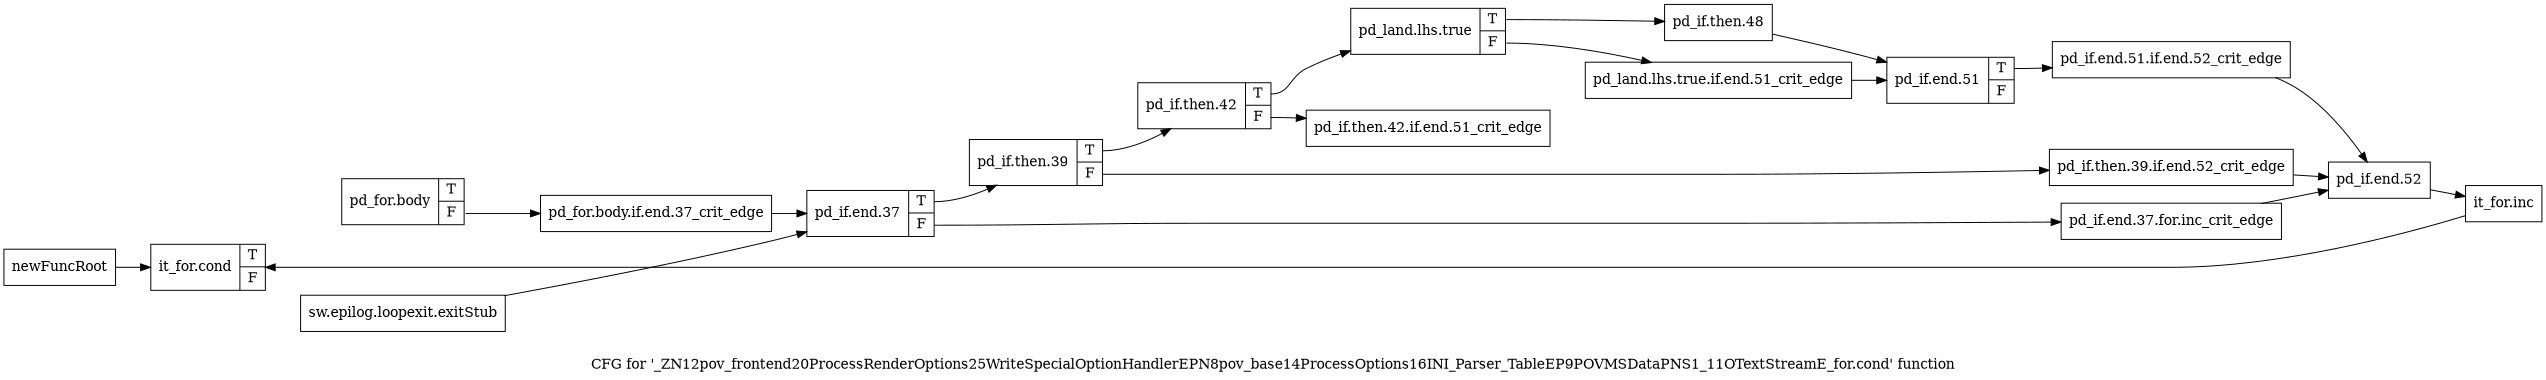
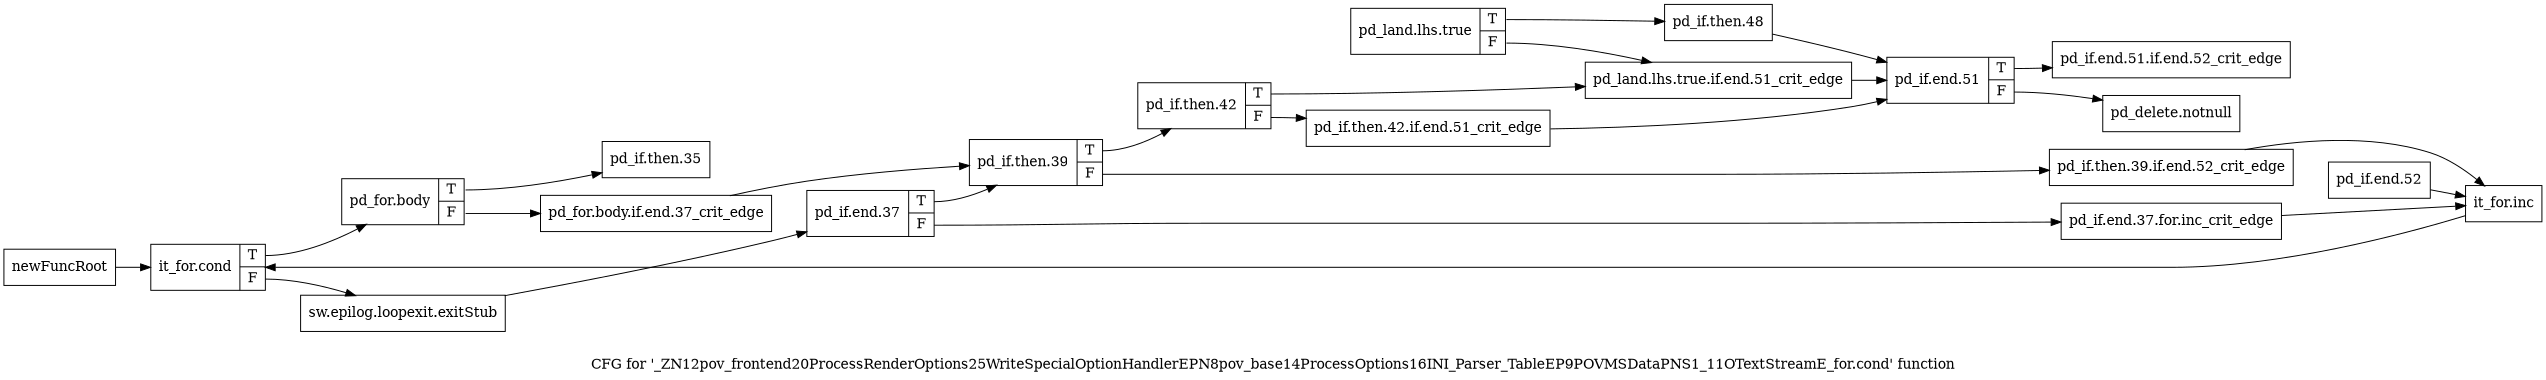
(1303, 70) -> (1423, 92)
(2324, 109) -> none
none -> (2171, 114)
none -> (1714, 122)
none -> (656, 160)
(2306, 176) -> (2365, 141)
(2290, 198) -> (2368, 211)
(784, 213) -> (844, 176)
none -> (313, 248)
none -> (306, 283)
